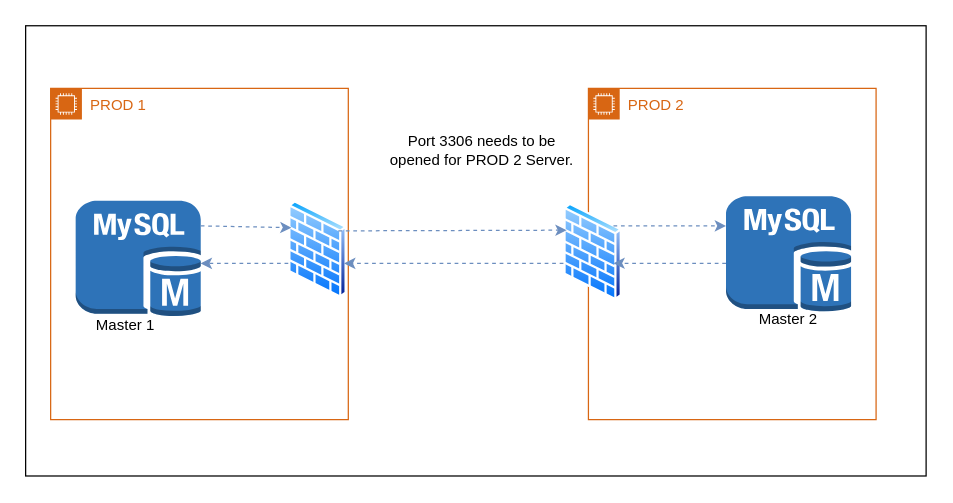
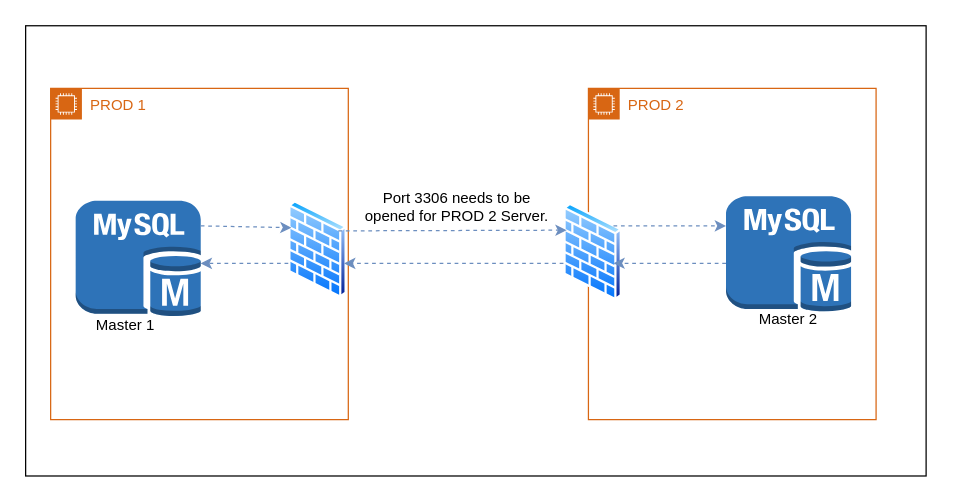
(482, 151) -> (457, 207)
